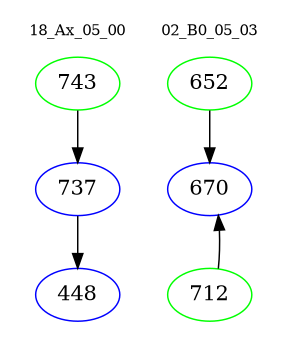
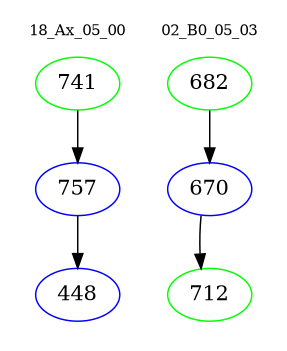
(78, 84) -> (78, 84)
(210, 84) -> (210, 84)
(78, 189) -> (78, 189)
(220, 250) -> (200, 235)
